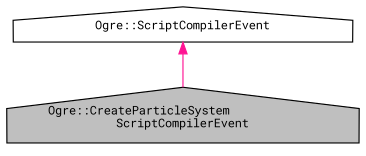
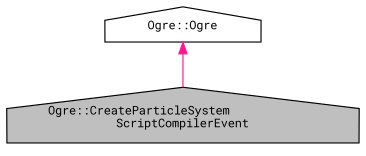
(183, 26) -> (183, 26)
